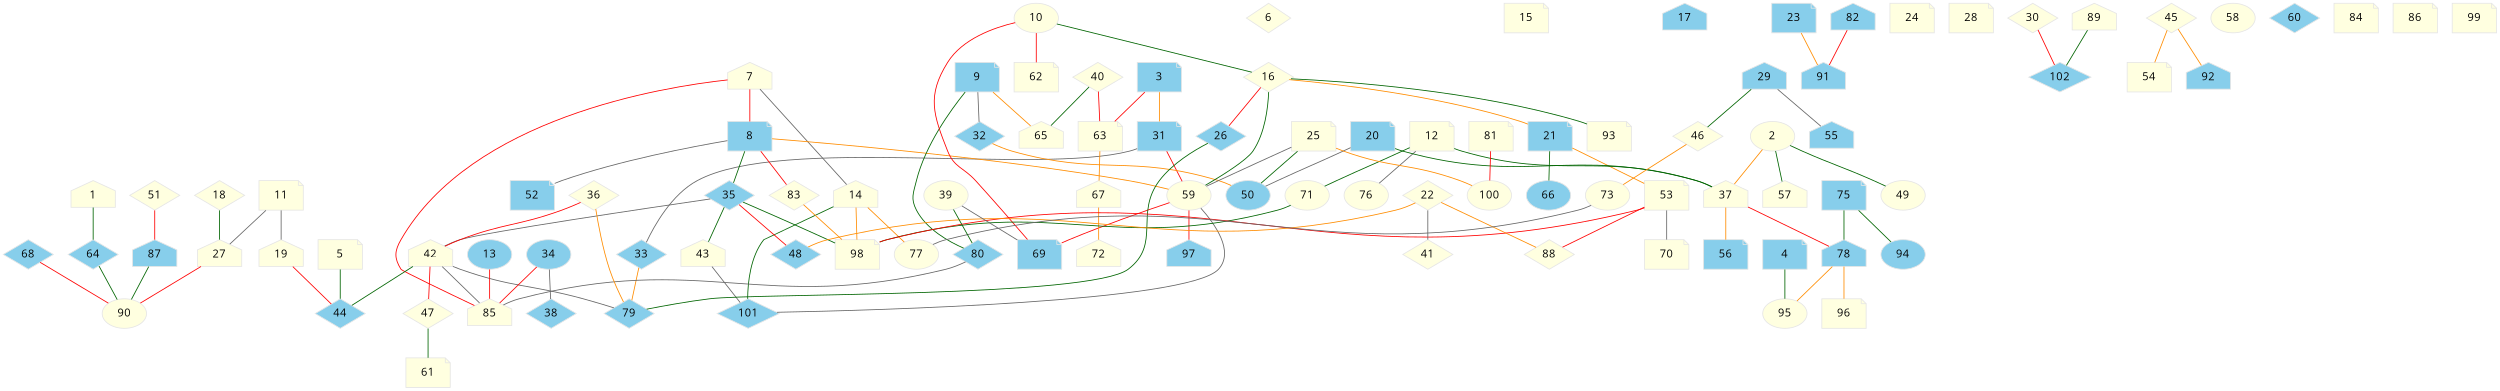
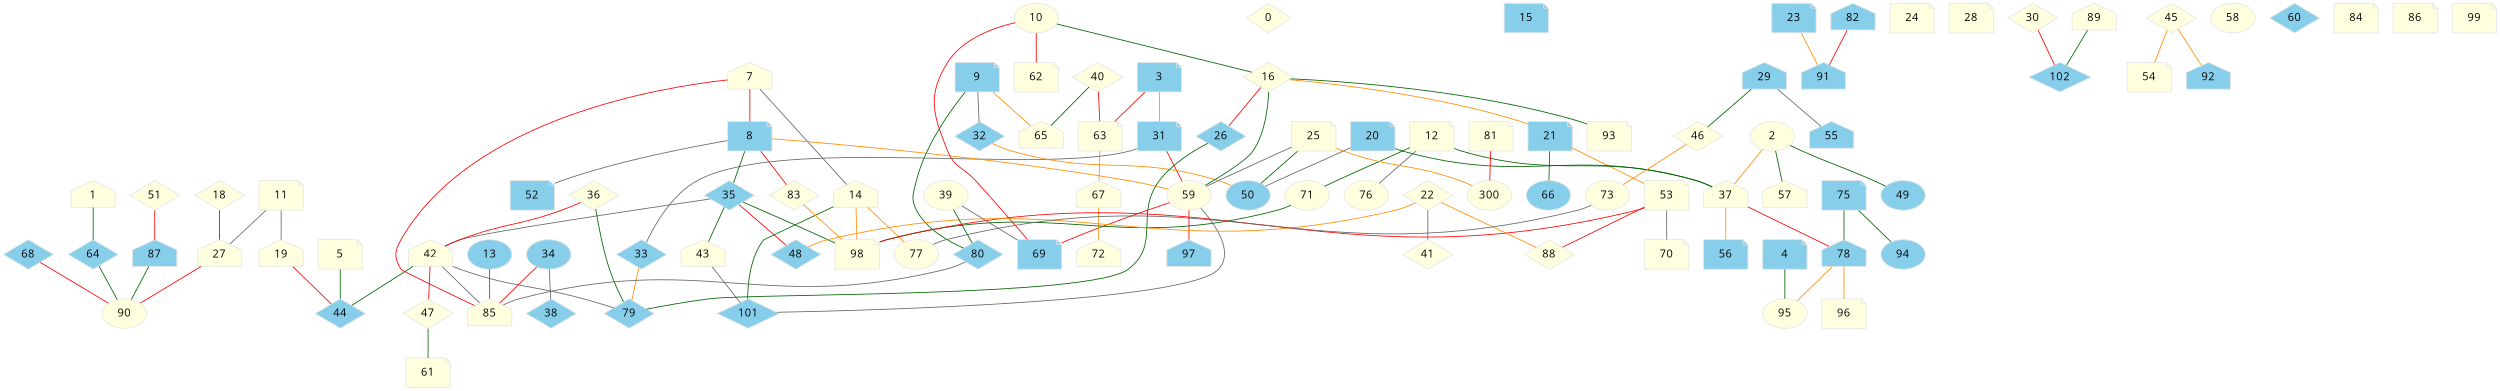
(1269, 18) -> (1269, 18)
(1526, 18) -> (1526, 18)
(1685, 18) -> none
(1489, 195) -> (1489, 195)
(1903, 195) -> (1903, 195)
(606, 257) -> (606, 257)
